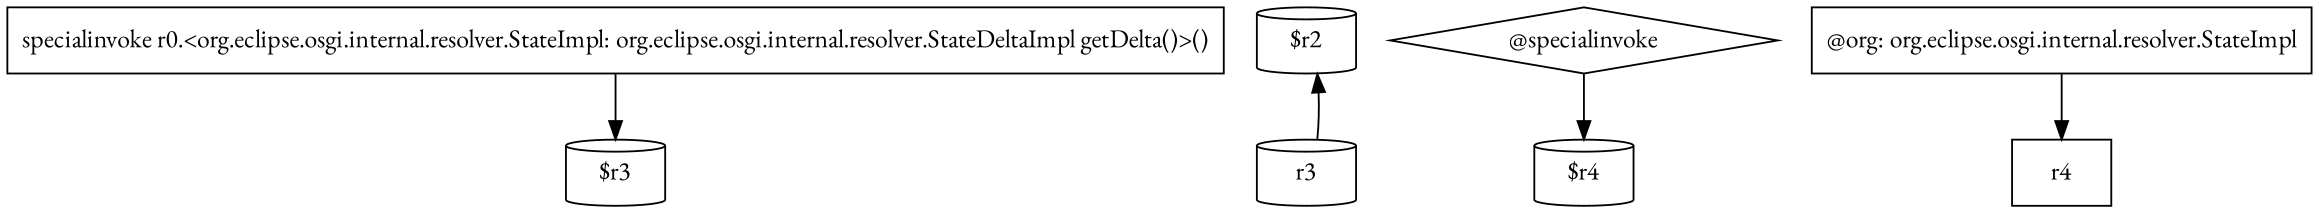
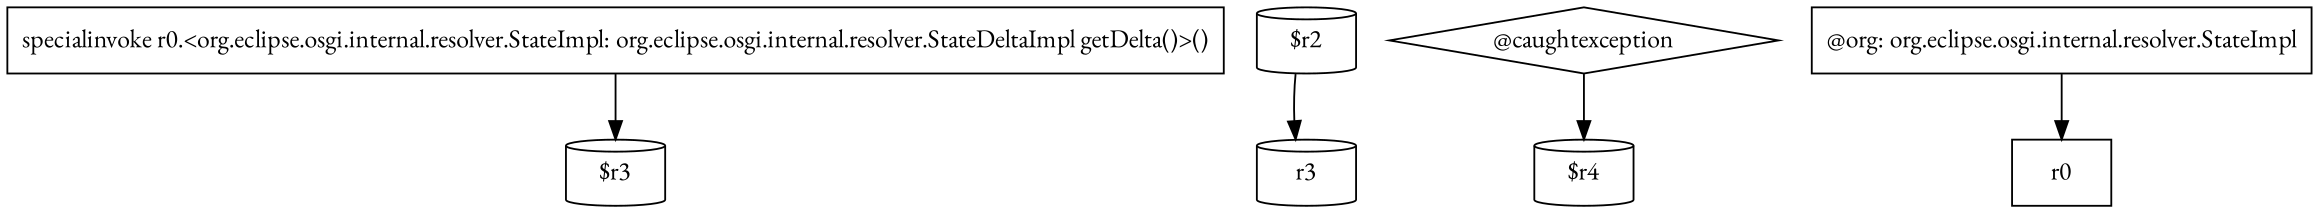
(1584, 40) -> (1584, 40)
(1319, 116) -> (1294, 98)
(2062, 173) -> (2062, 173)
